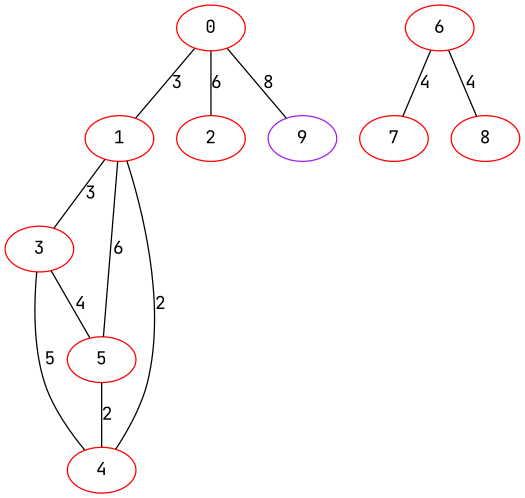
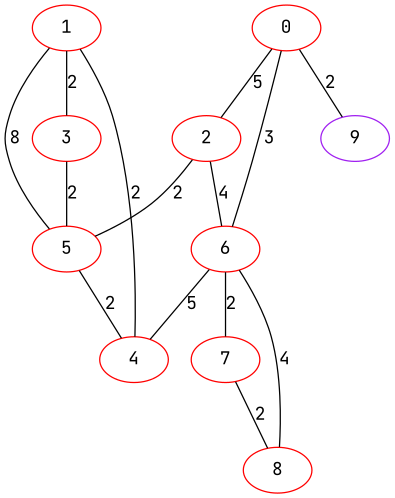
(165, 83) -> (258, 139)
(217, 83) -> (258, 83)
(269, 83) -> (330, 83)
(425, 83) -> (231, 304)
(91, 194) -> (72, 83)
none -> (216, 194)
none -> (149, 205)
(119, 249) -> (15, 139)
(81, 304) -> (72, 194)
(40, 367) -> (180, 304)
none -> (252, 415)
